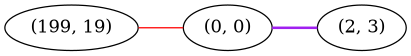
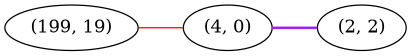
(228, 28) -> (228, 28)
(362, 28) -> (362, 28)
